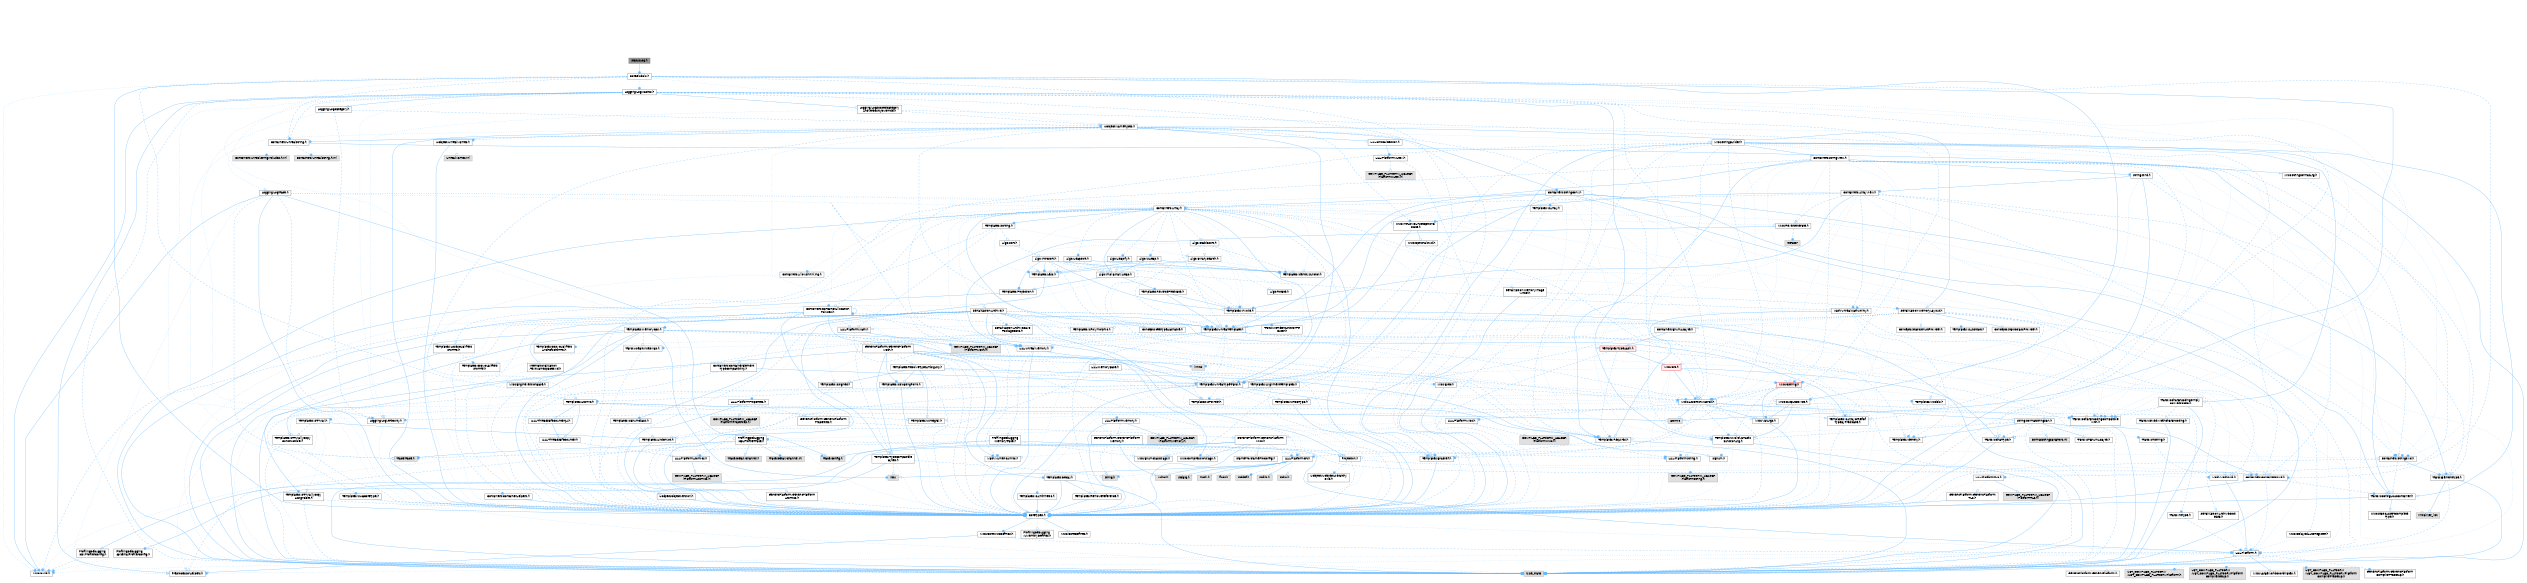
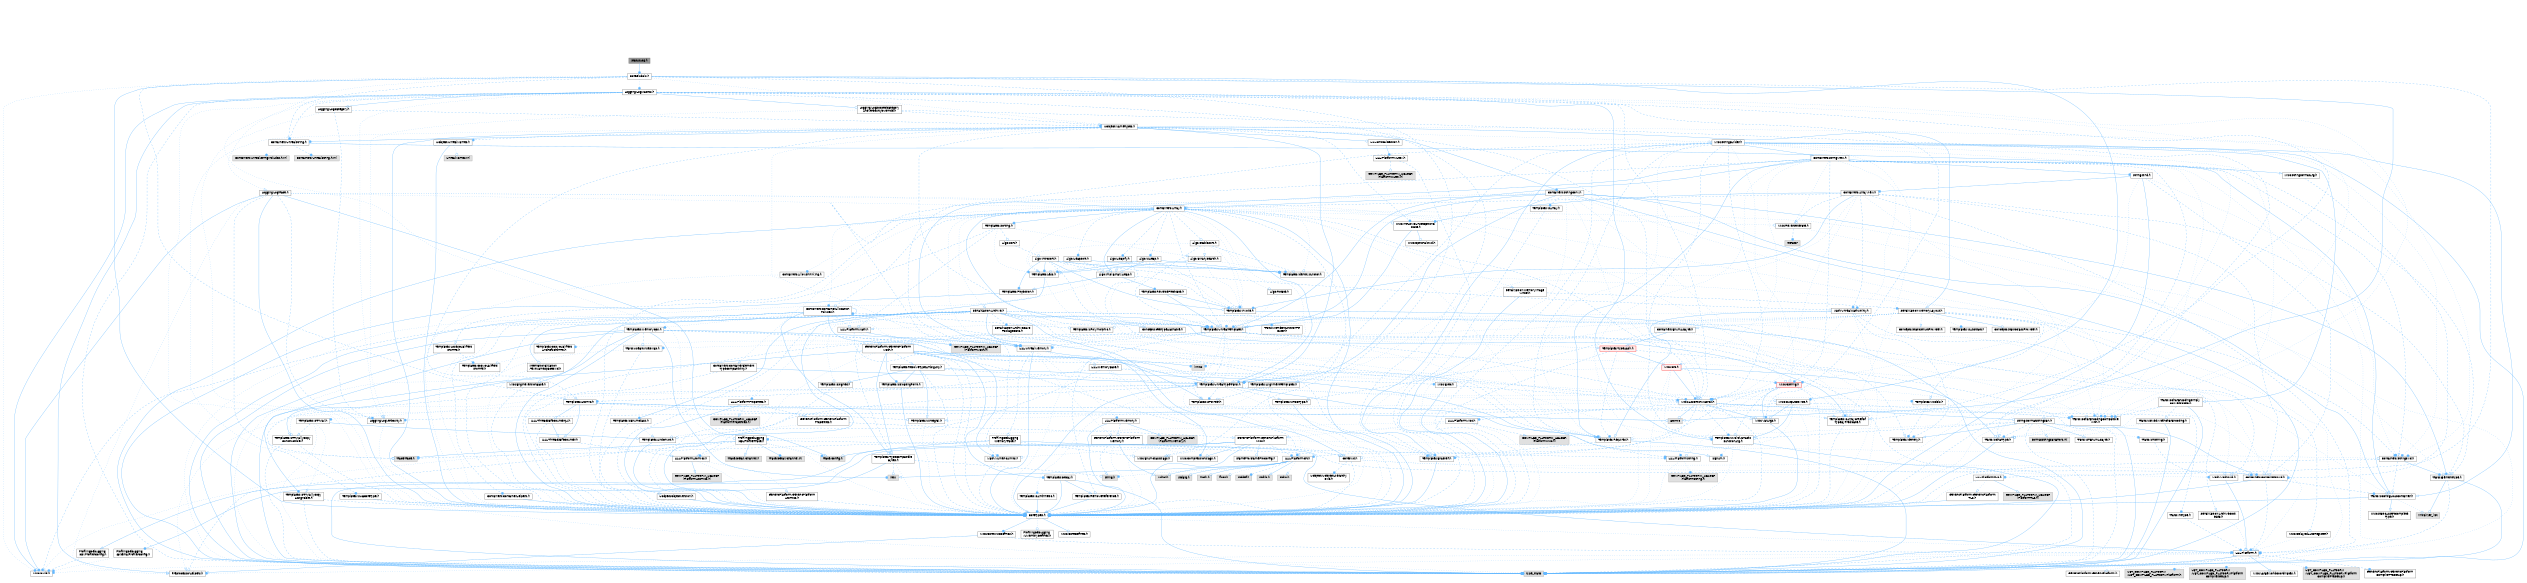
(1322, 235) -> (1355, 196)
(1350, 459) -> (1350, 459)
